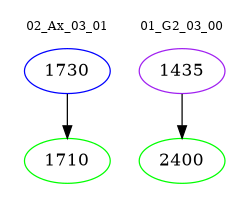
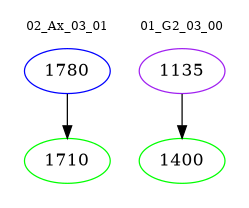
(67, 71) -> (67, 71)
(182, 71) -> (182, 71)
(182, 161) -> (182, 161)
